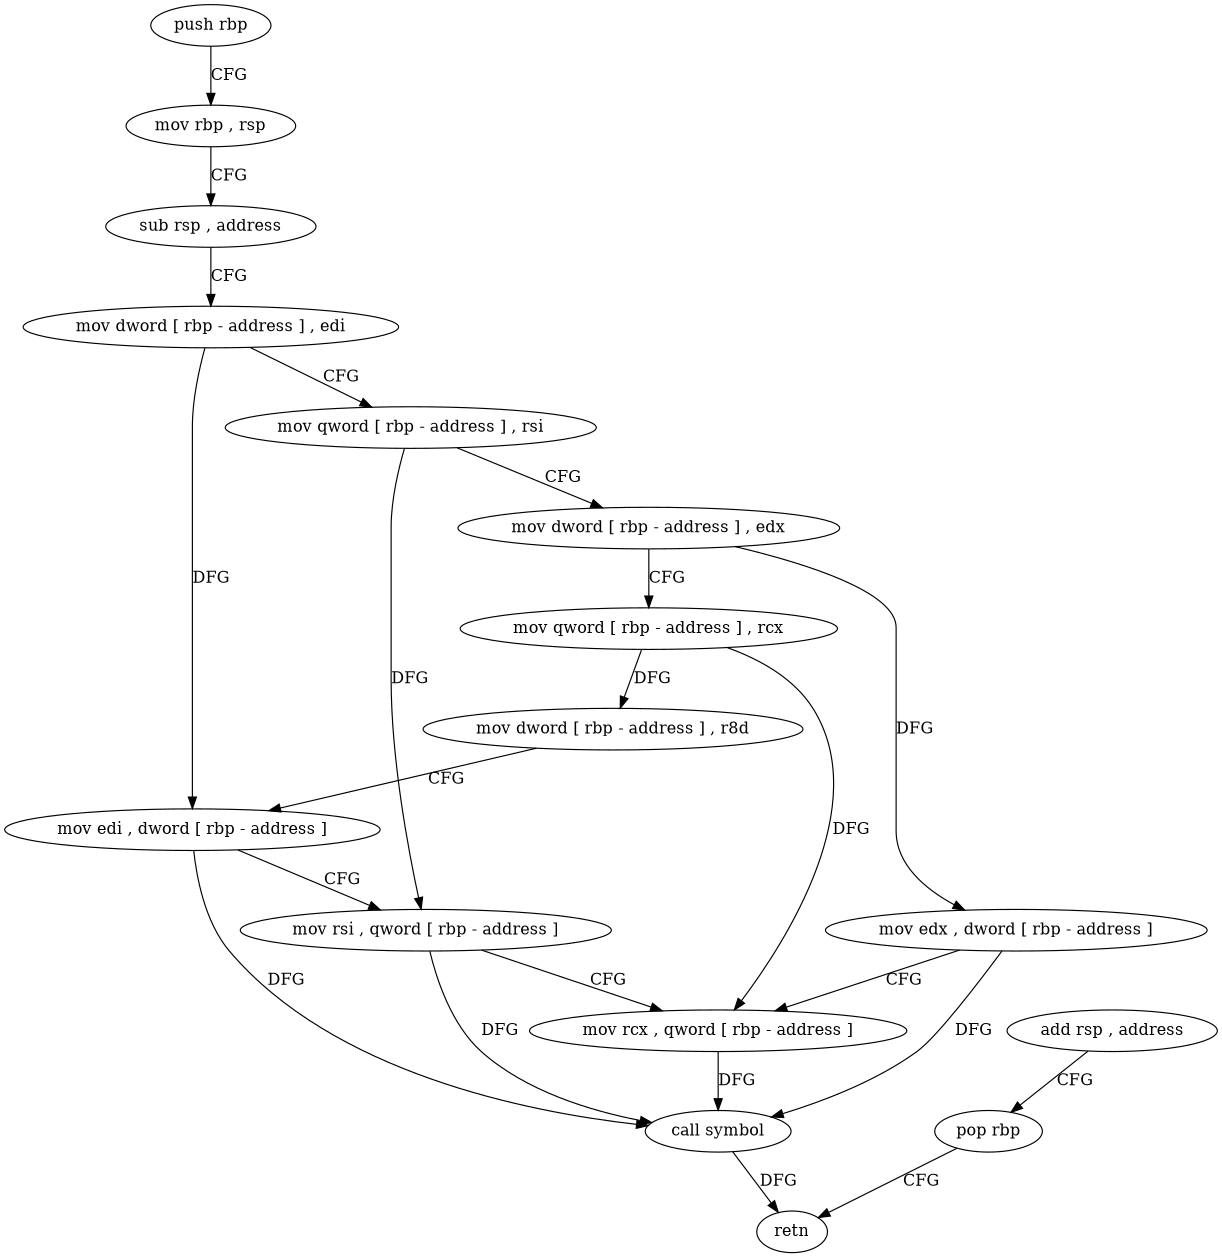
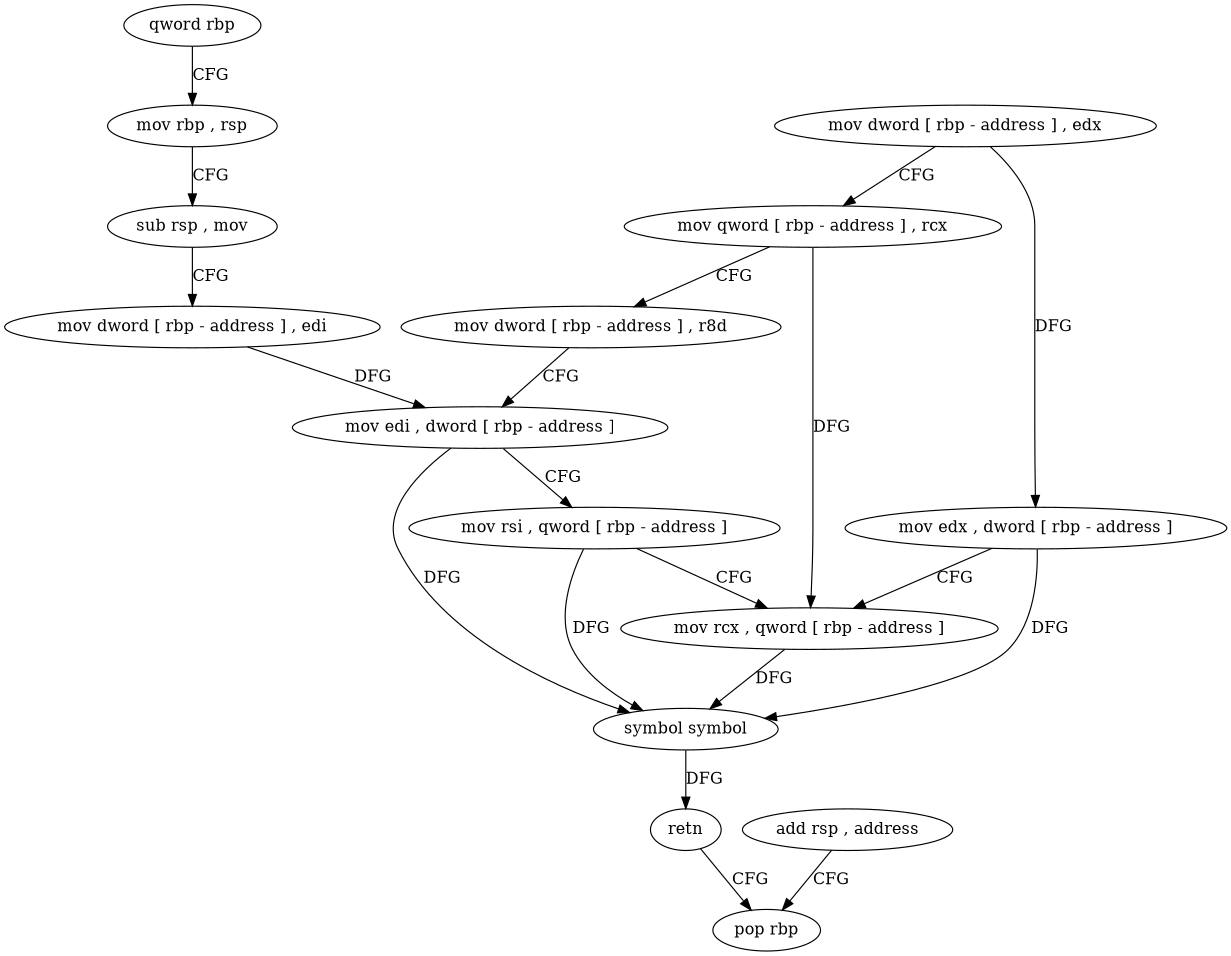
(211, 25) -> (192, 25)
(211, 226) -> (192, 226)
(411, 428) -> none
(653, 679) -> (734, 277)
(718, 1131) -> (686, 729)
(893, 1180) -> (722, 875)
